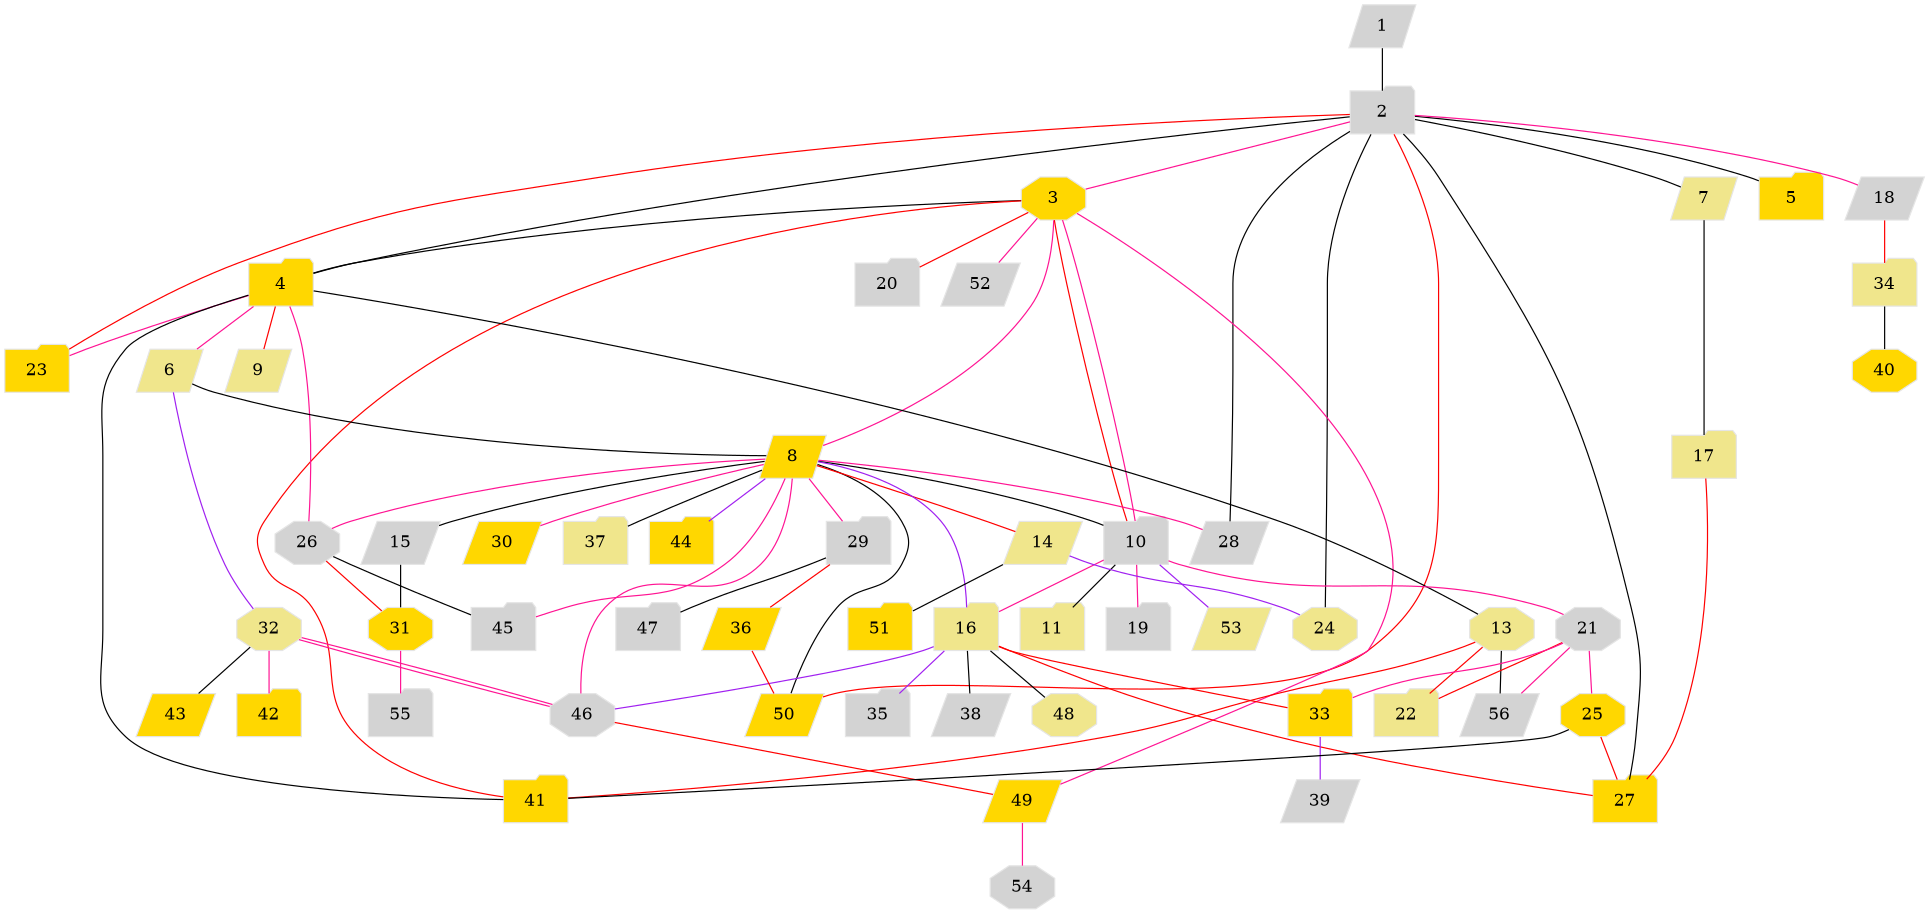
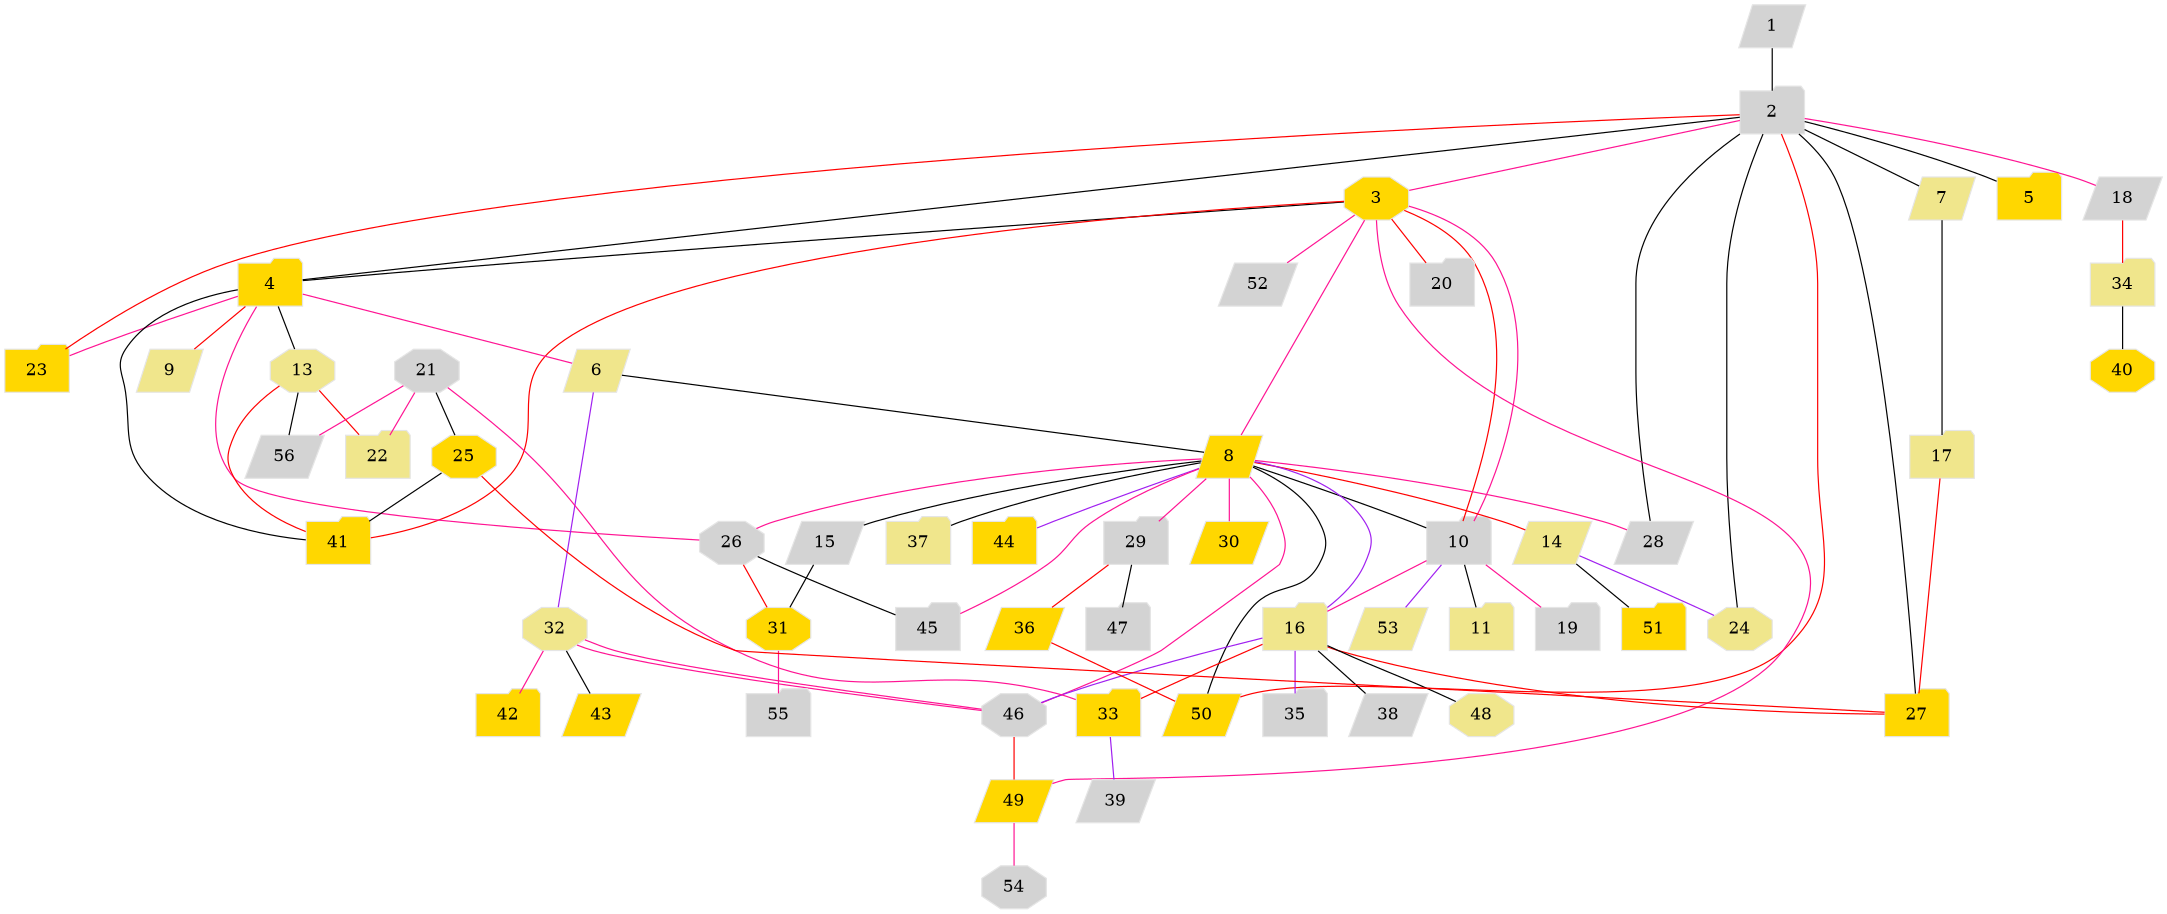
(1366, 586) -> none
(1590, 672) -> (446, 414)
(1491, 675) -> (402, 414)
